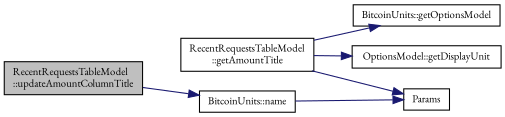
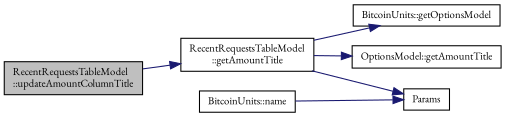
(427, 57) -> (427, 57)
(166, 91) -> (156, 67)
